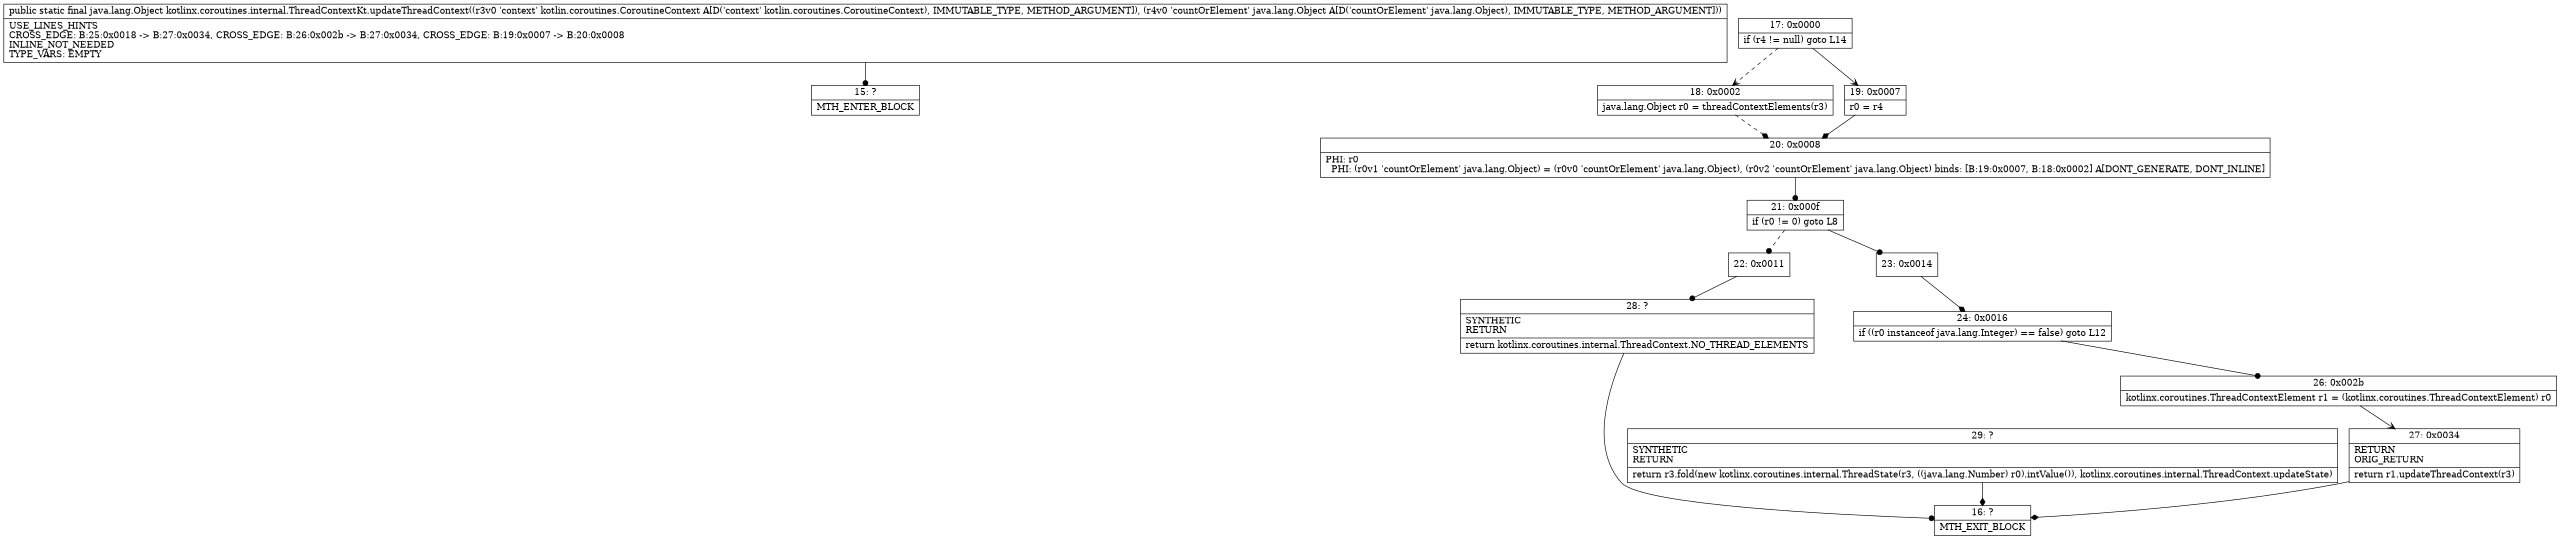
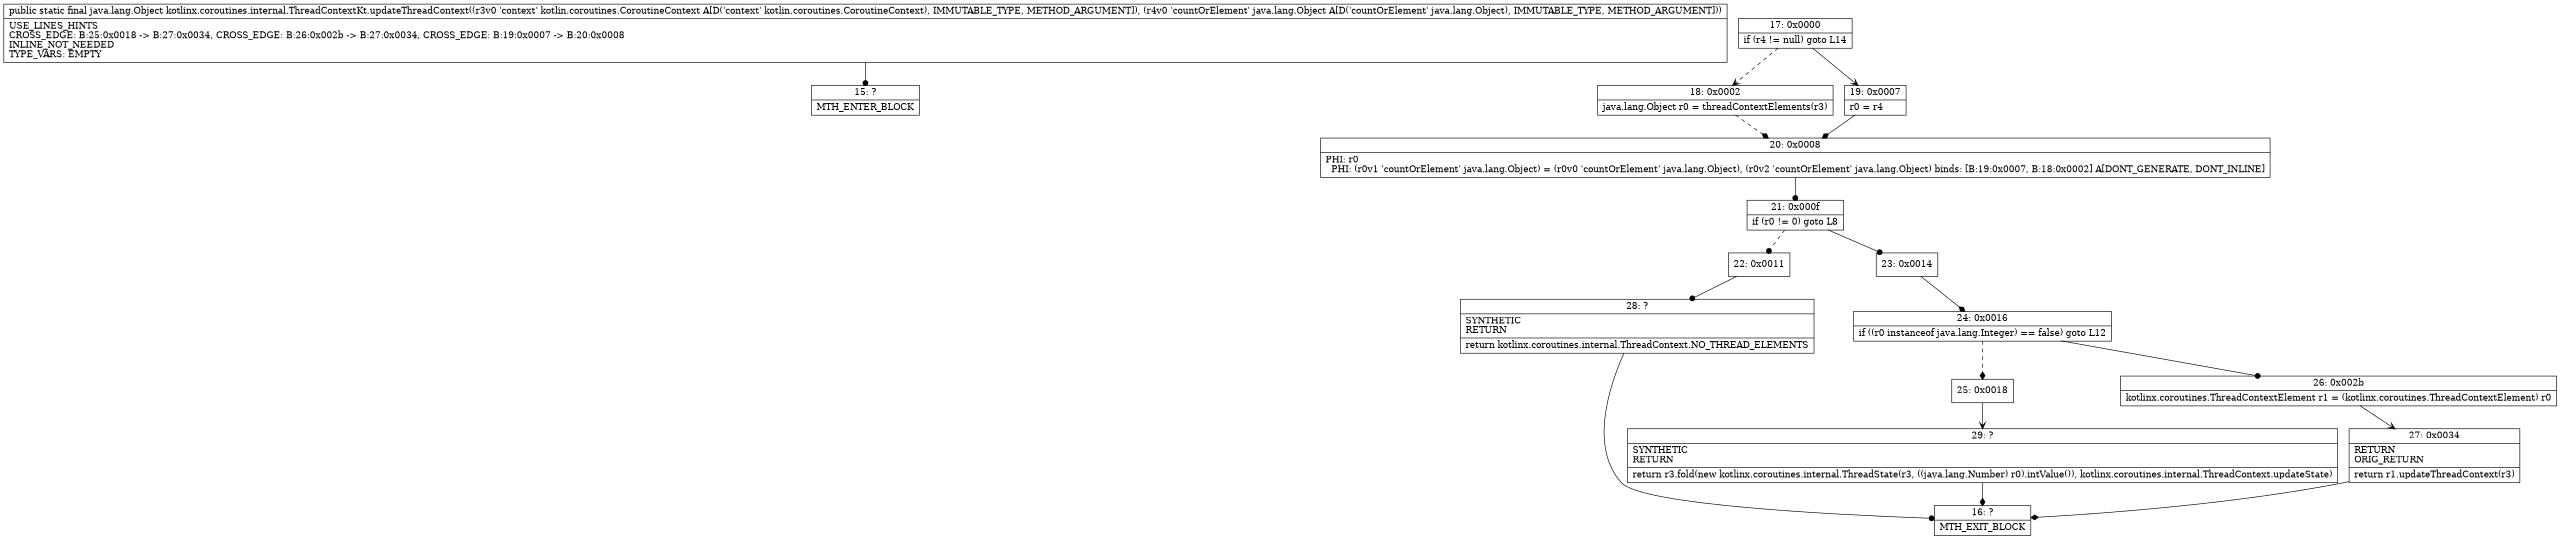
none -> (1983, 391)
